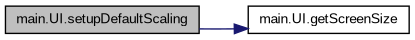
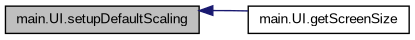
(217, 29) -> (230, 11)
